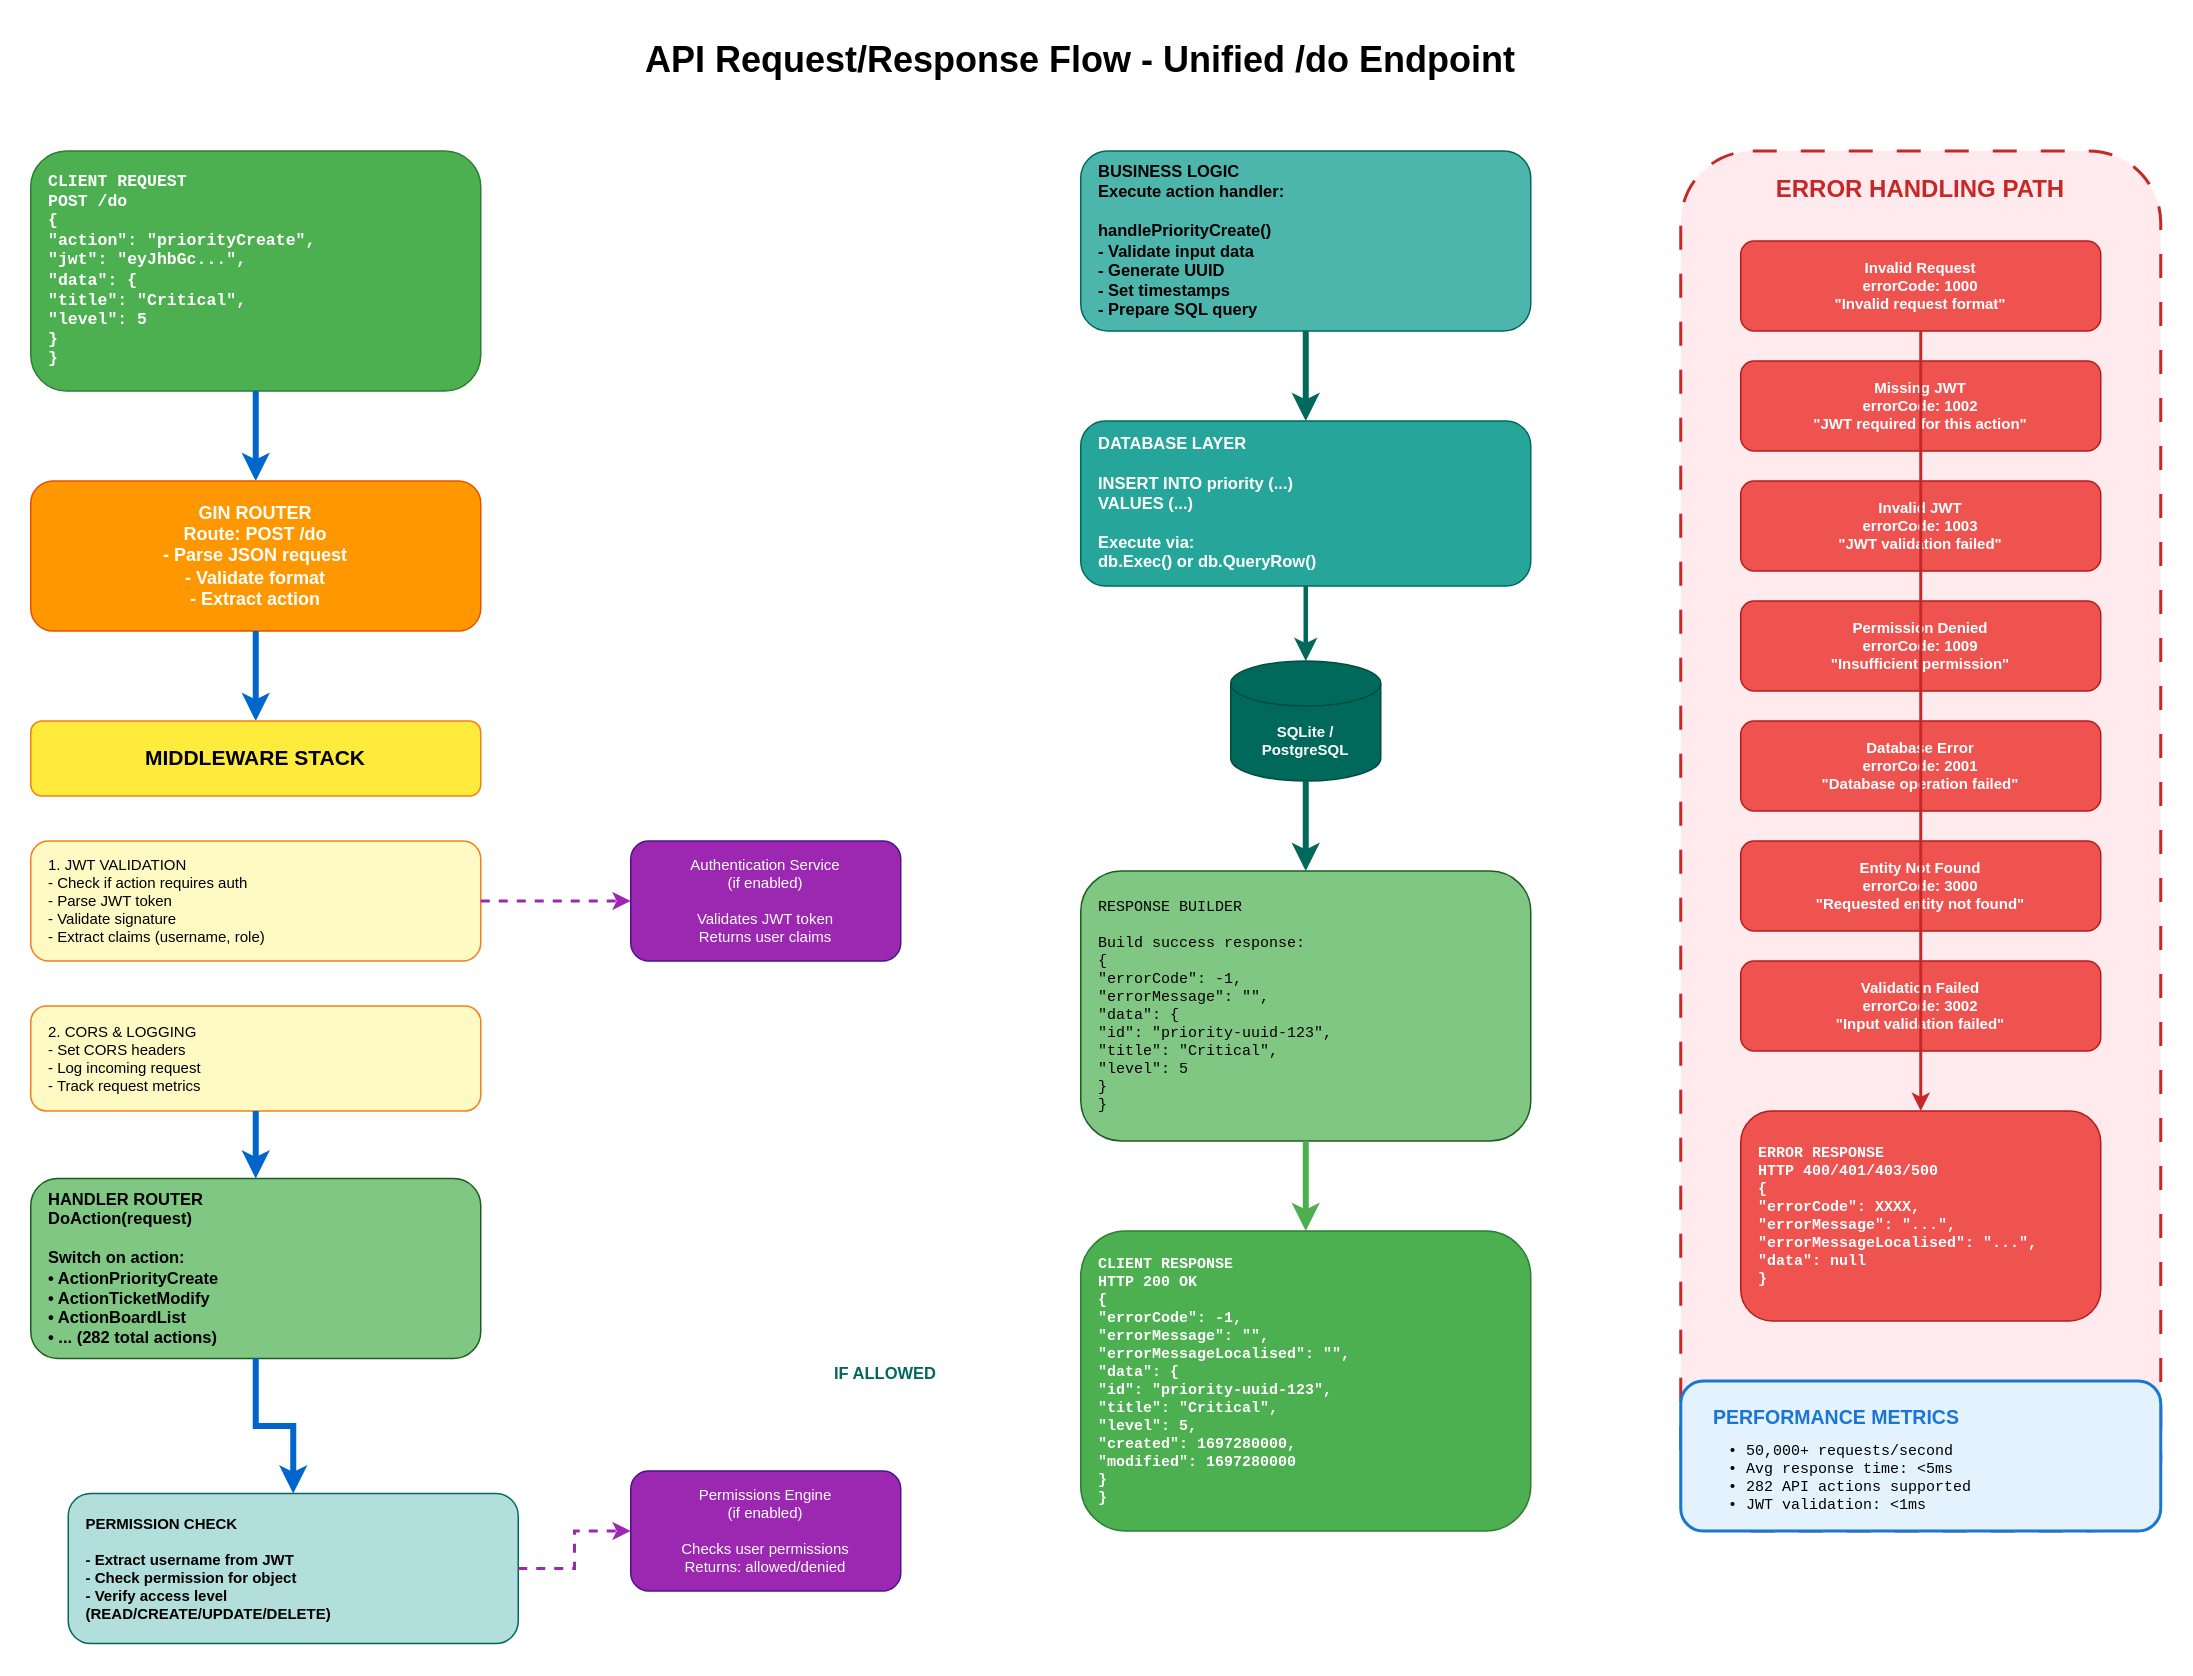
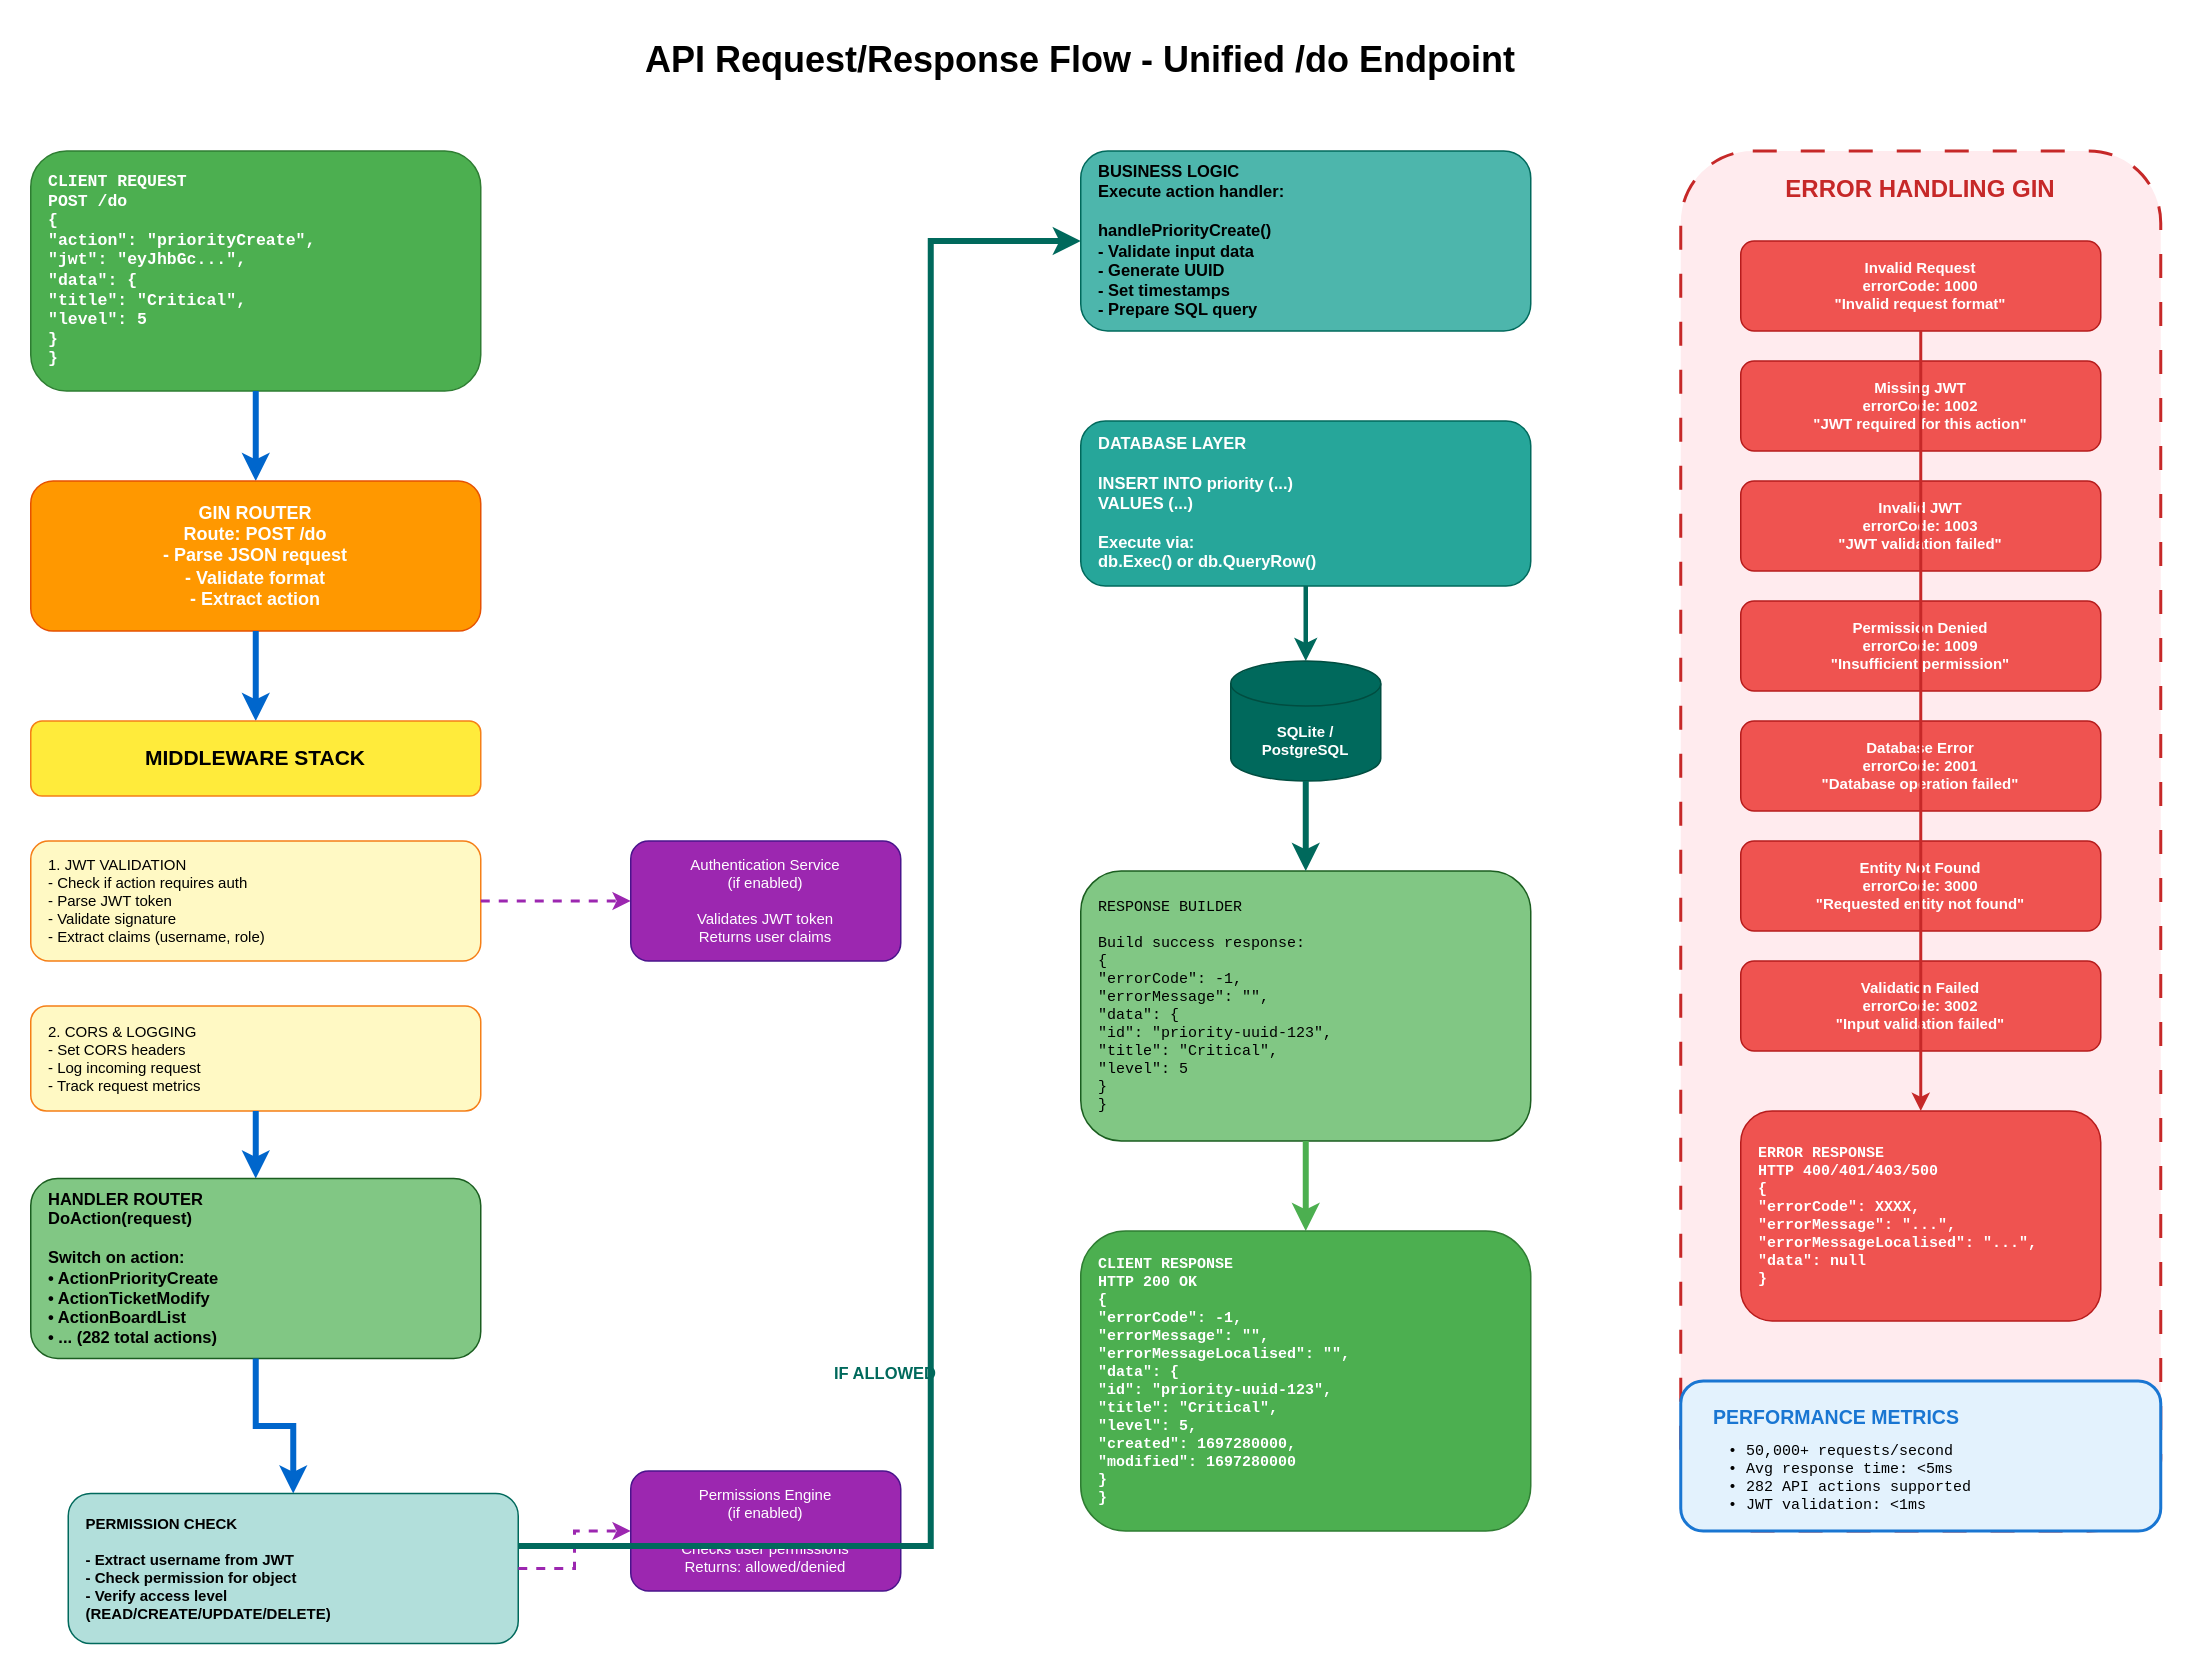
(1921, 188) -> (1921, 188)
(1306, 367) -> none
none -> (931, 1034)
